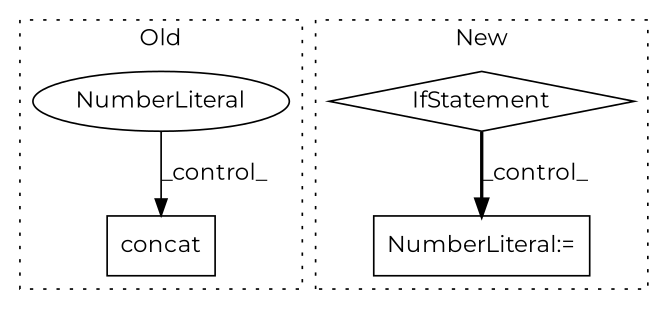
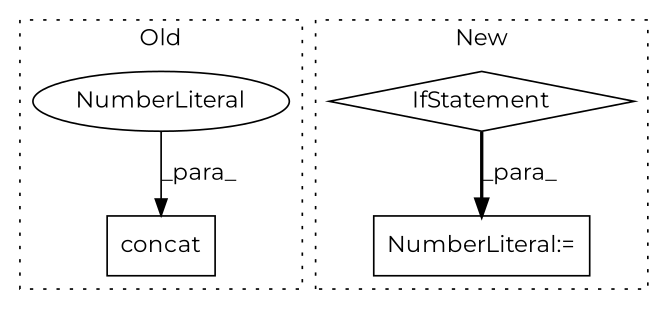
(214, 174) -> (199, 174)
(535, 174) -> (520, 174)
